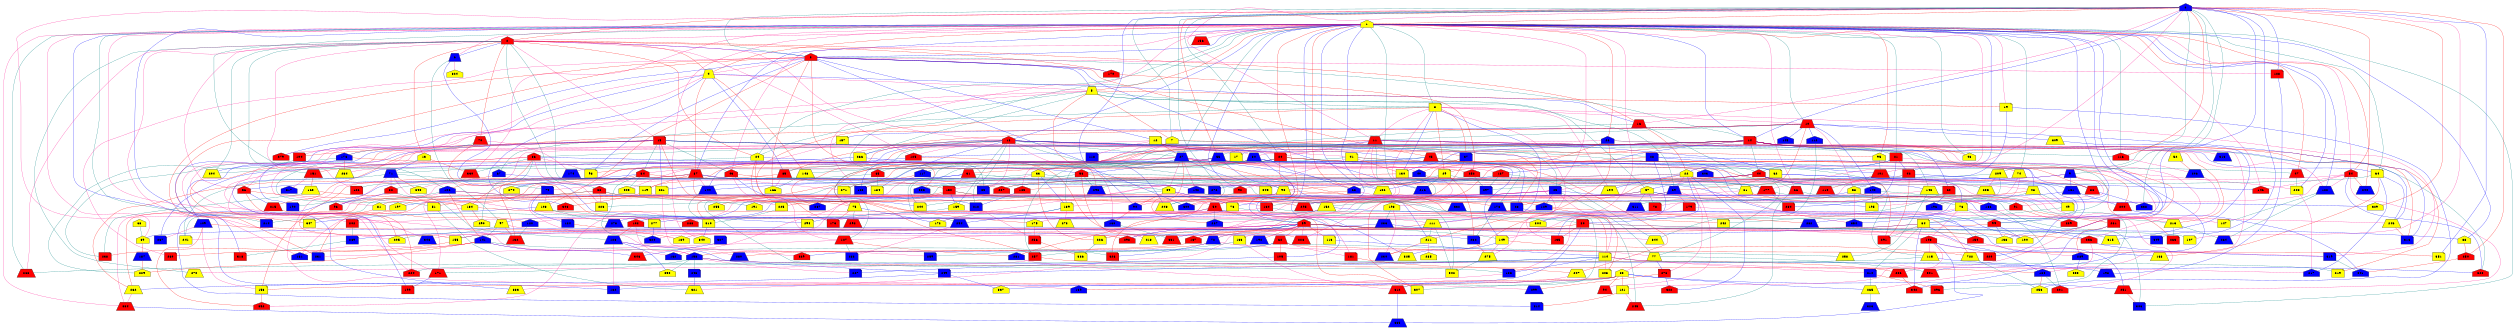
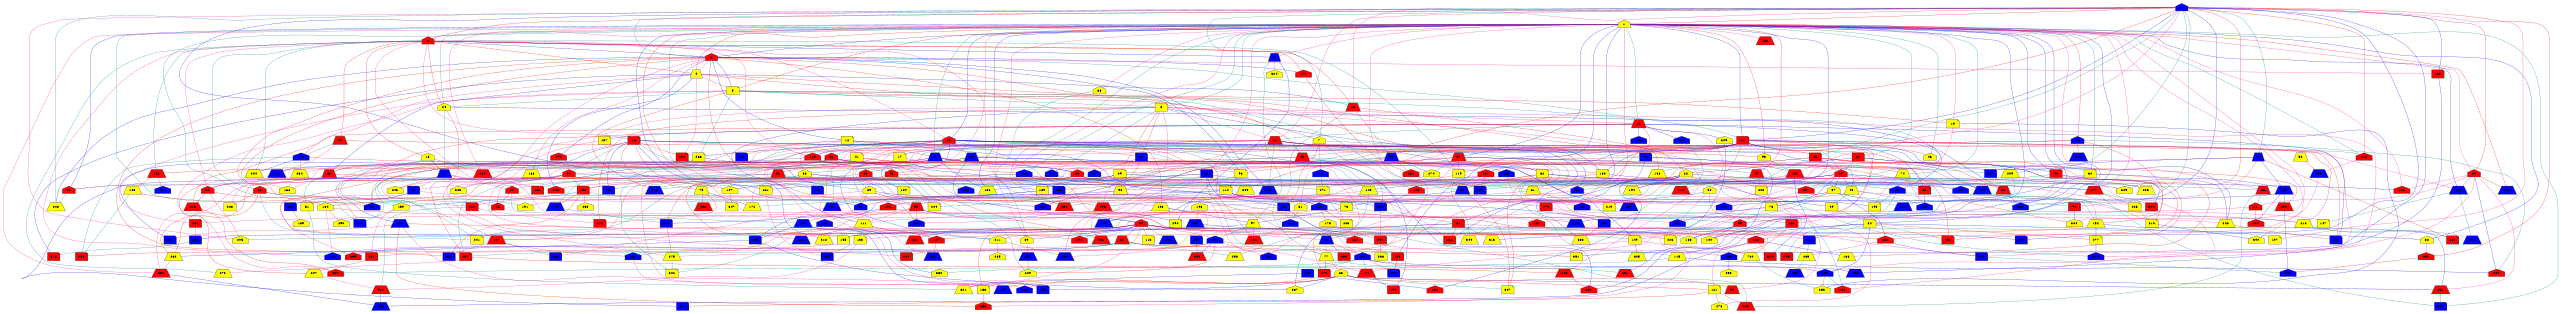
none -> (1235, 33)
(1092, 91) -> (733, 91)
(2055, 140) -> (1724, 140)
(1978, 173) -> (1826, 172)
none -> (532, 174)
(1142, 181) -> (1076, 180)
(790, 182) -> none
(1266, 190) -> (1245, 190)
(464, 212) -> (1208, 215)
(944, 215) -> none
(938, 223) -> (752, 207)
(1065, 223) -> (1719, 306)
(1723, 223) -> none
(1302, 228) -> (1999, 233)
(1421, 246) -> (1233, 182)
(1091, 248) -> none
(1734, 283) -> (1318, 283)
none -> (1717, 298)
